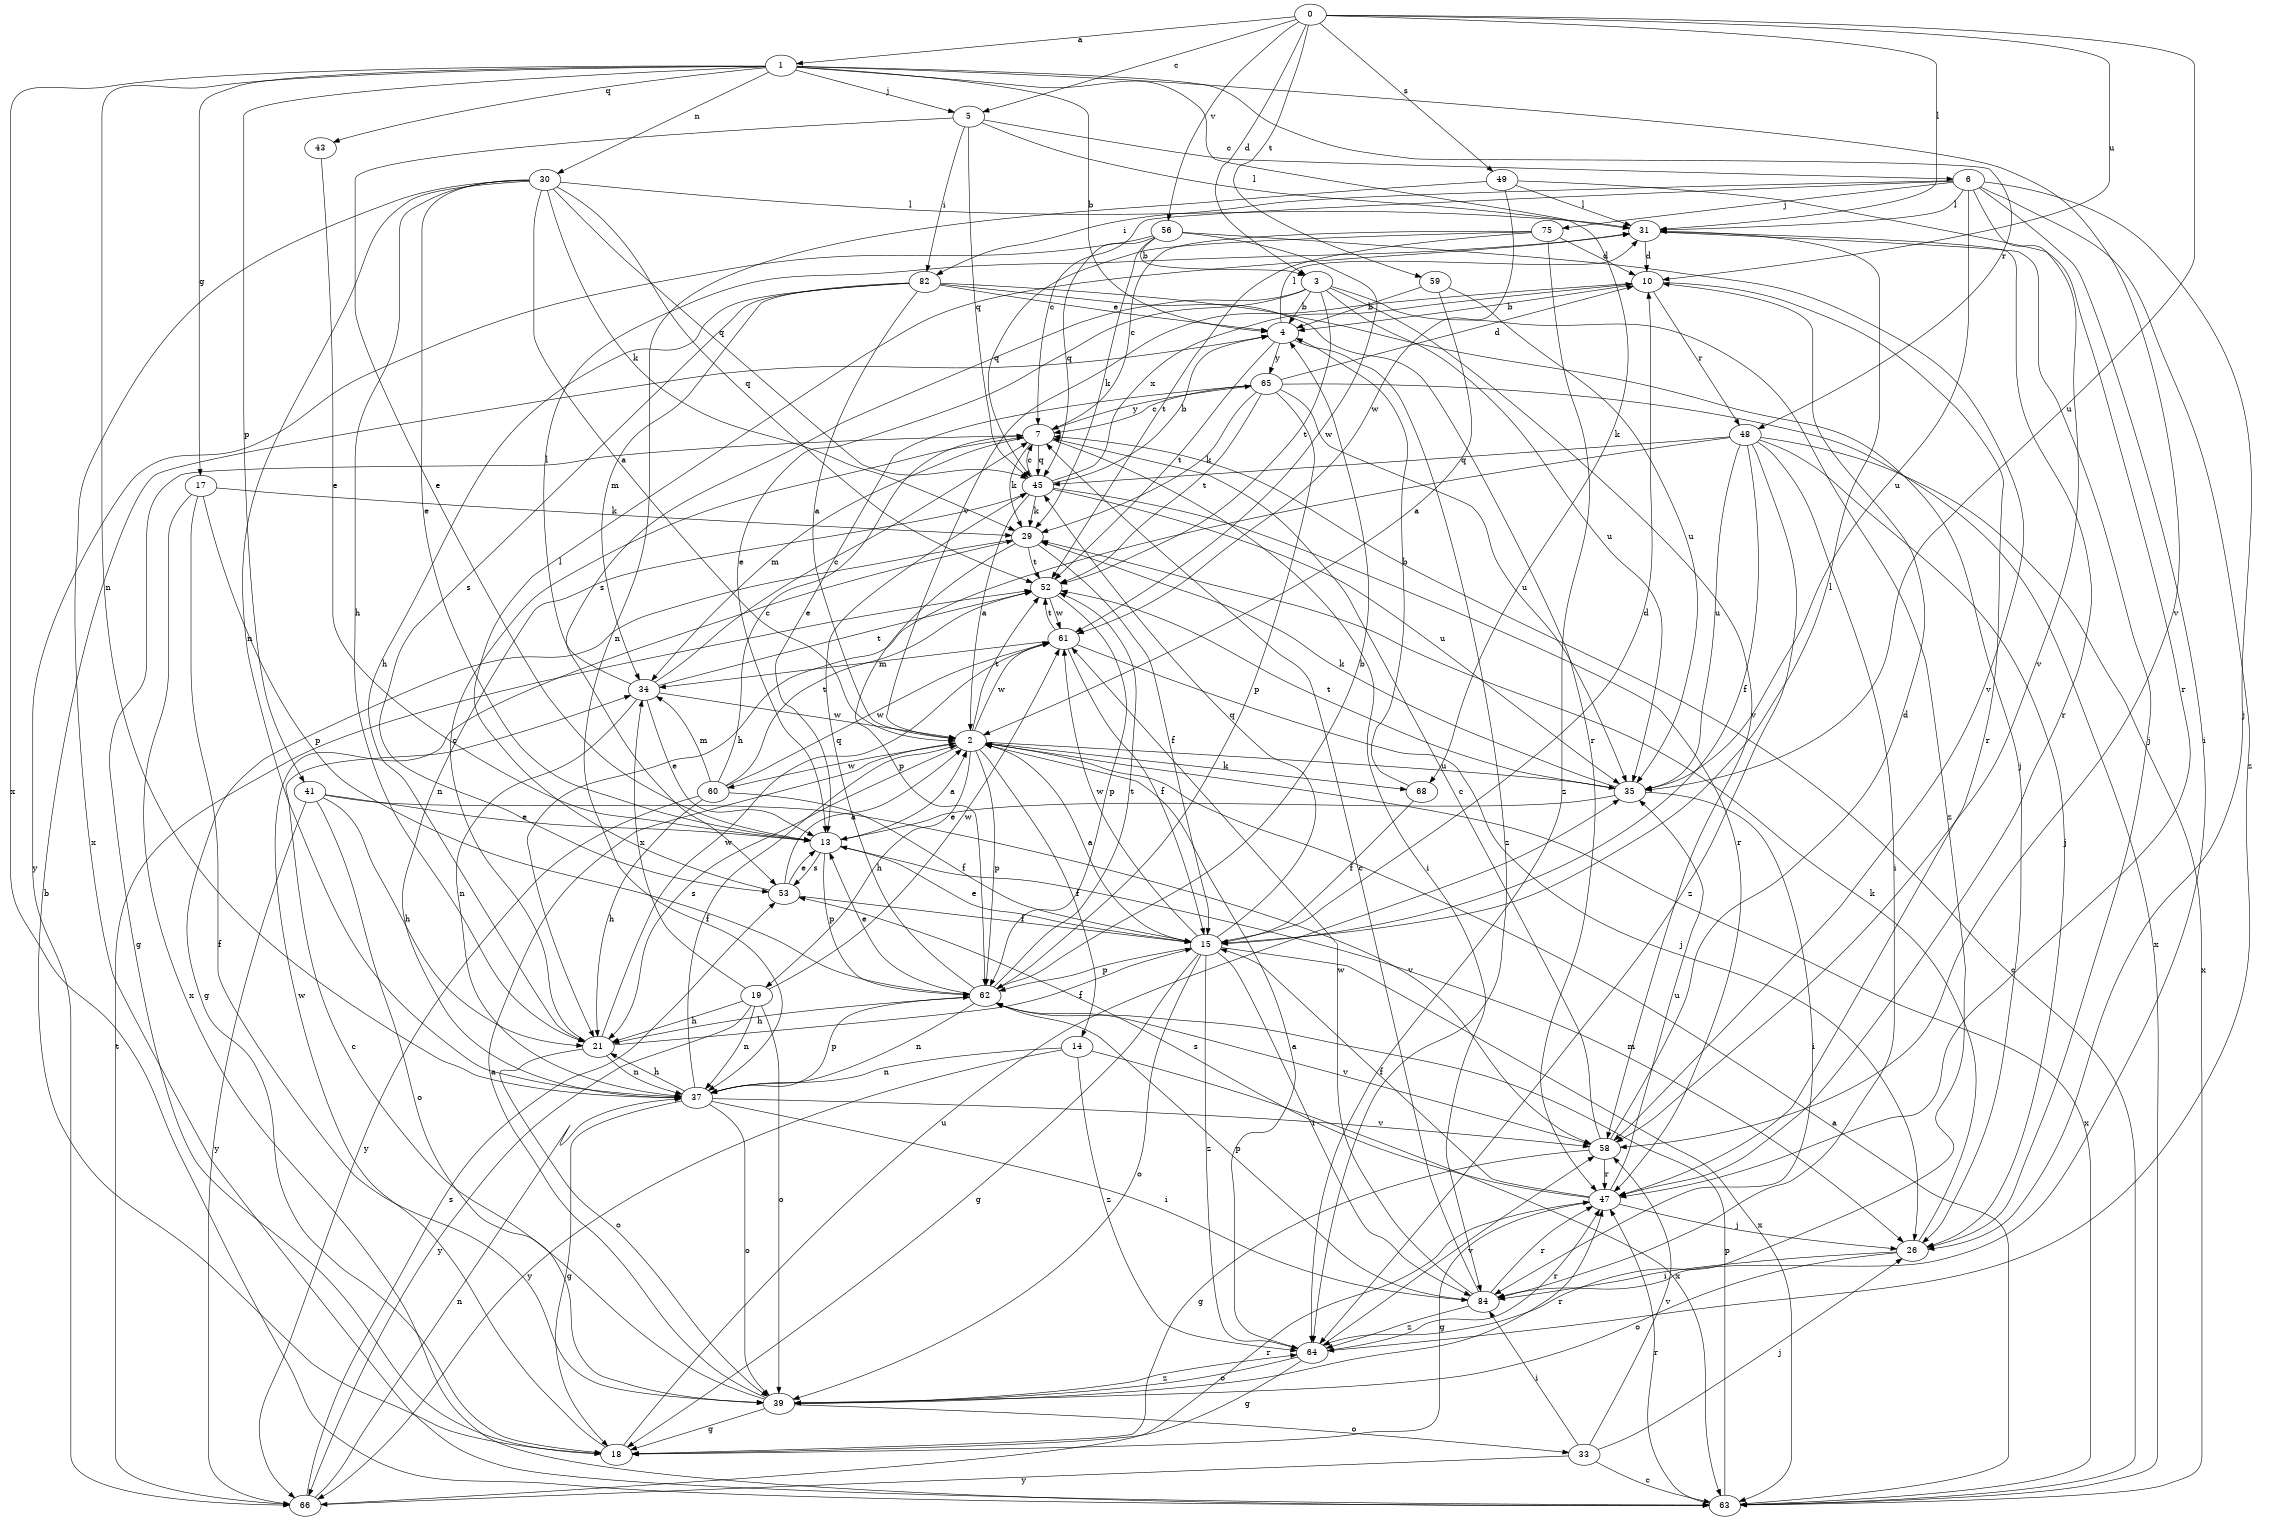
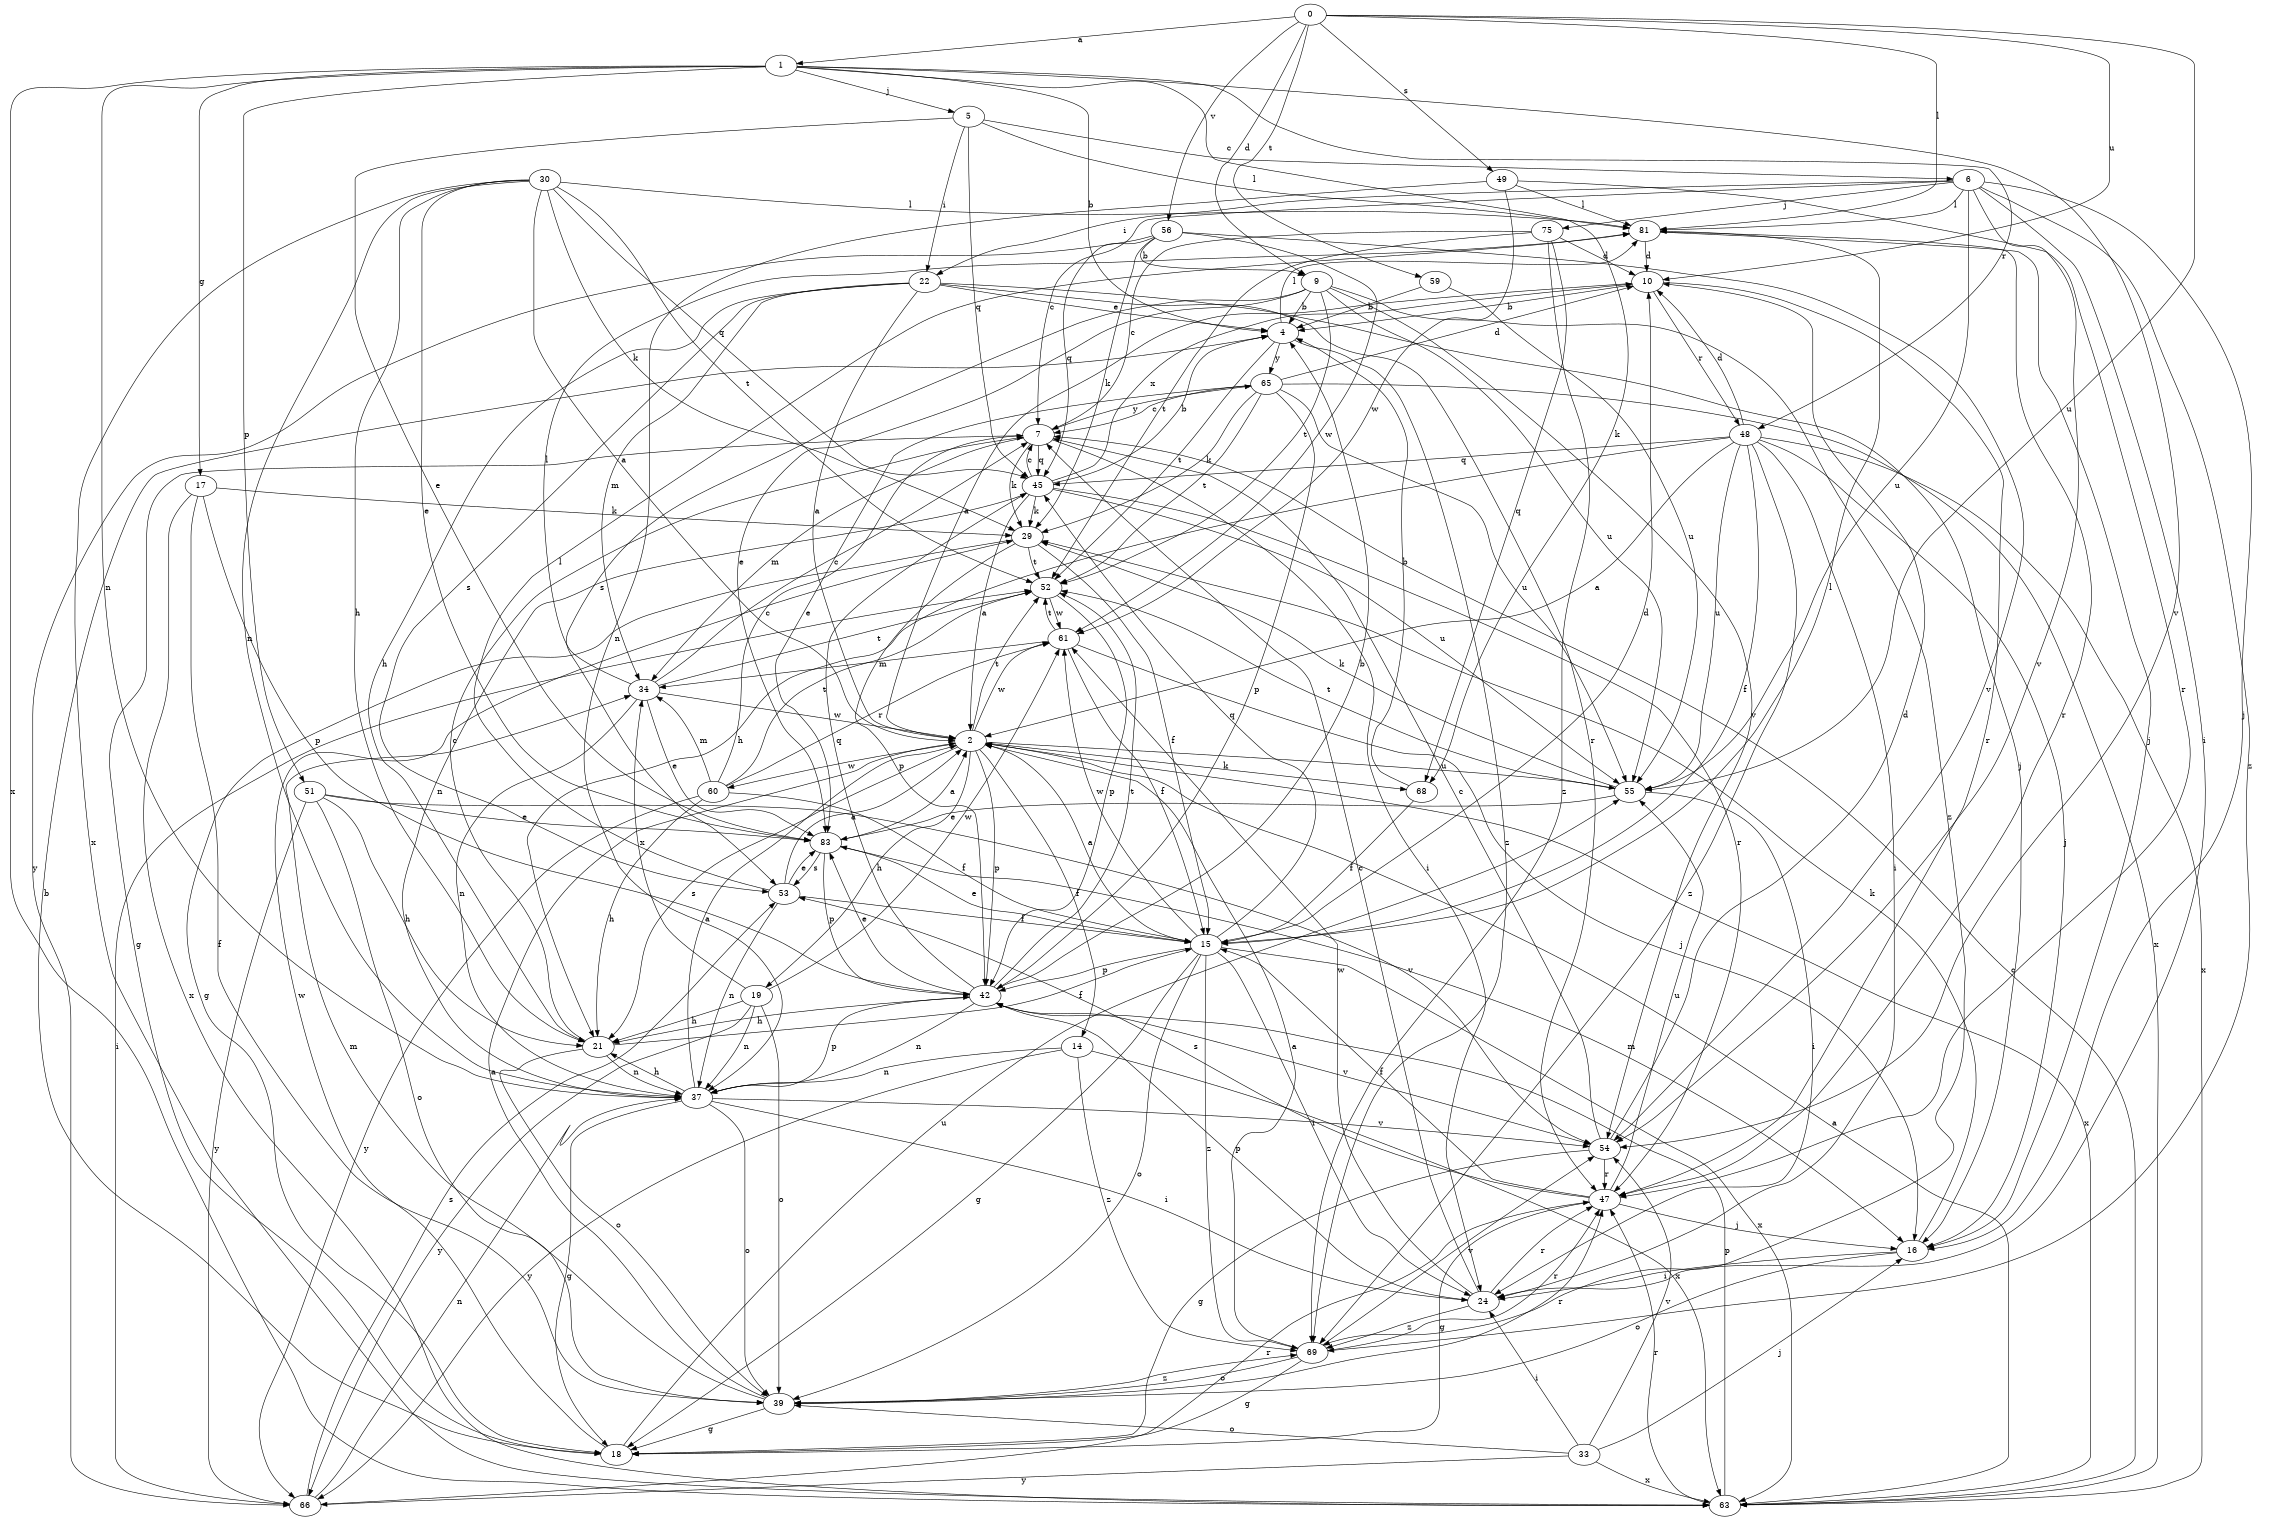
(1142, 65) -> none
(666, 121) -> none
(321, 148) -> none
(1645, 231) -> (1645, 231)
(1161, 248) -> (1515, 511)
(925, 282) -> (925, 282)
(1317, 282) -> (1317, 282)
none -> (1711, 354)
(748, 384) -> (748, 384)
(967, 511) -> (967, 511)
(1314, 575) -> (1389, 633)
(881, 715) -> (881, 715)
(772, 783) -> none
(310, 792) -> (310, 792)
(1630, 792) -> (1630, 792)
(826, 843) -> (826, 843)
(708, 919) -> (708, 919)
none -> (728, 988)
(985, 996) -> (985, 996)
(117, 1047) -> (117, 1047)
(354, 1047) -> (354, 1047)
(1605, 1149) -> (1605, 1149)
(1912, 1251) -> (1912, 1251)
(1483, 1302) -> (1483, 1302)
(1312, 1353) -> (1312, 1353)
(1160, 1420) -> (1185, 1429)
(1648, 1480) -> (1648, 1480)
